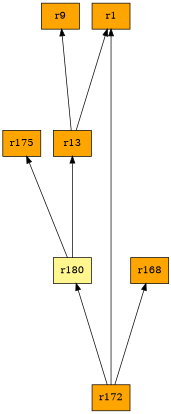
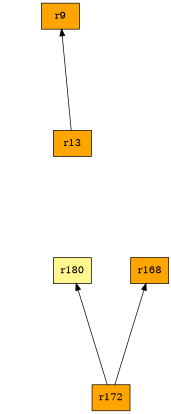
(111, 16) -> none
(22, 143) -> none
(72, 211) -> none
